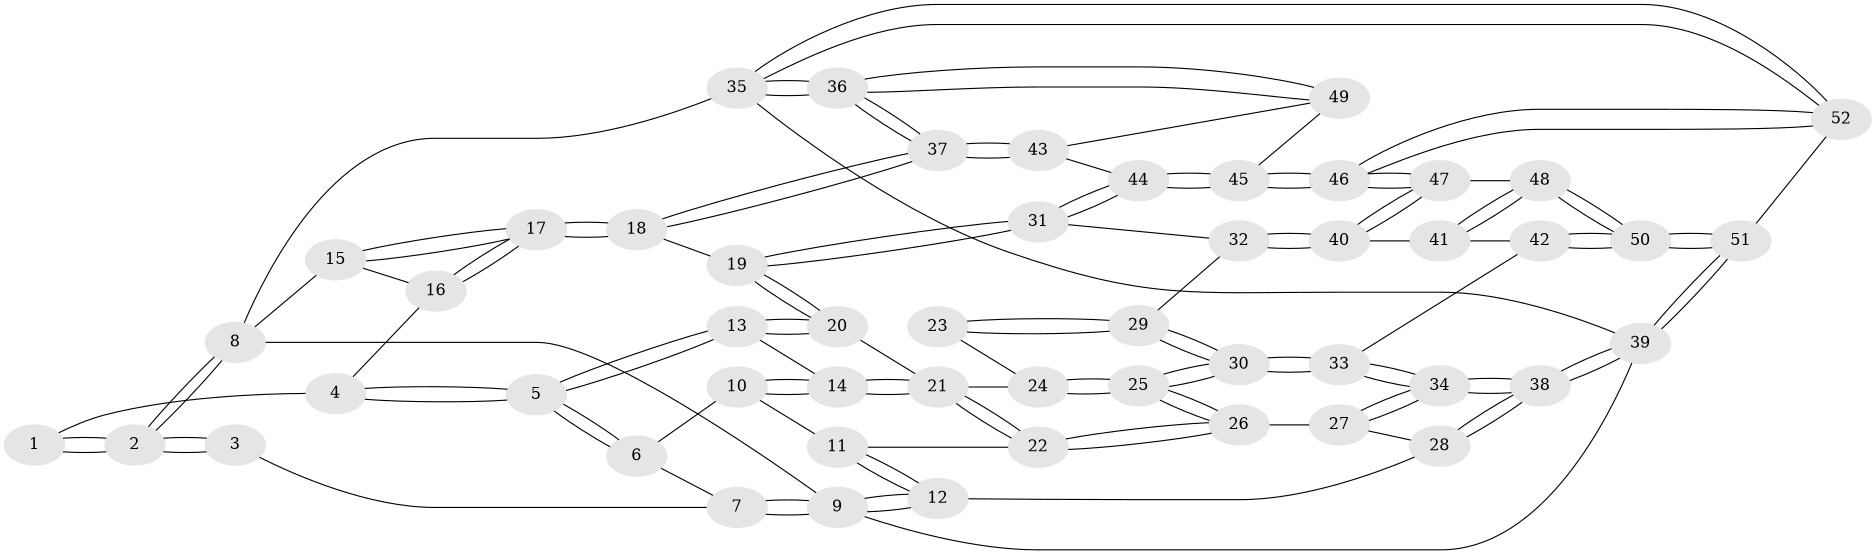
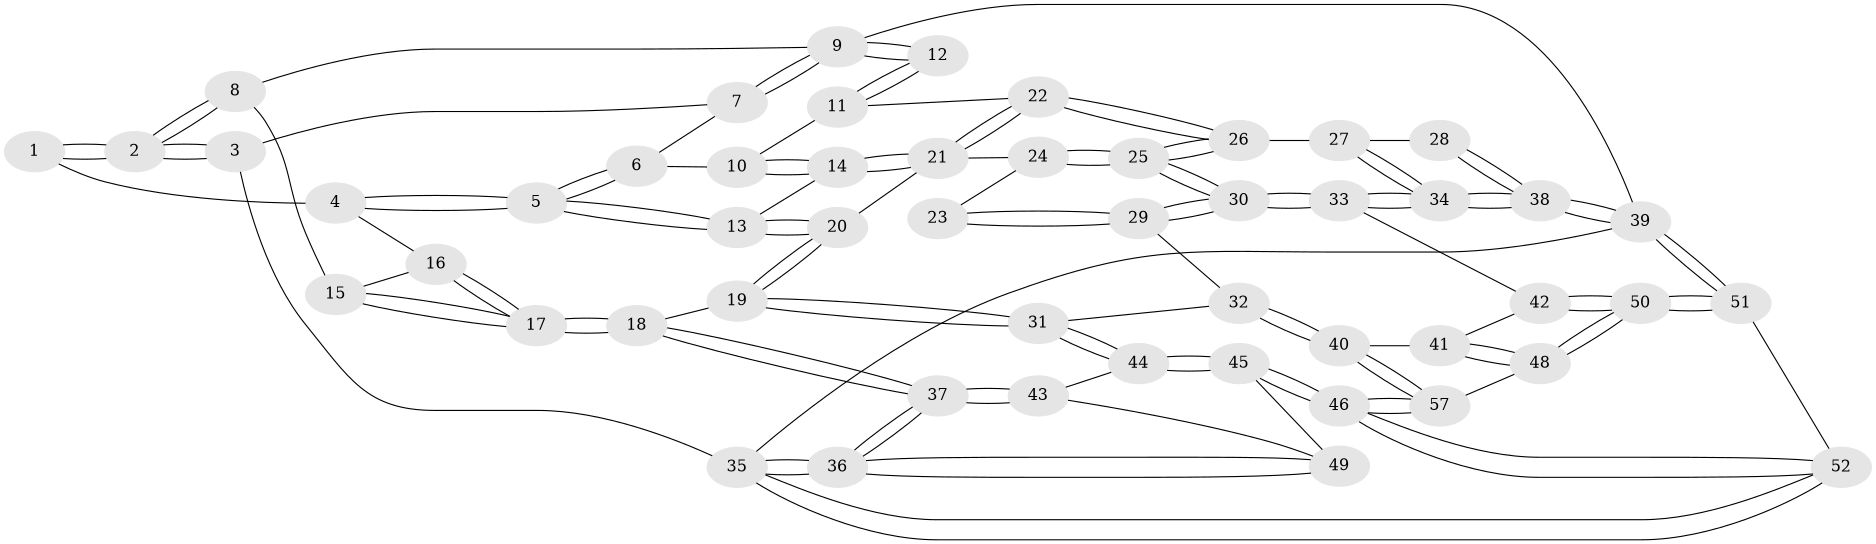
(436, 138) -> (412, 409)
(1440, 181) -> (1440, 406)
(1195, 500) -> none
